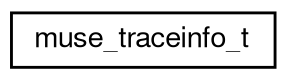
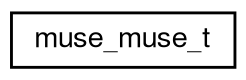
(143, 40) -> (123, 40)
